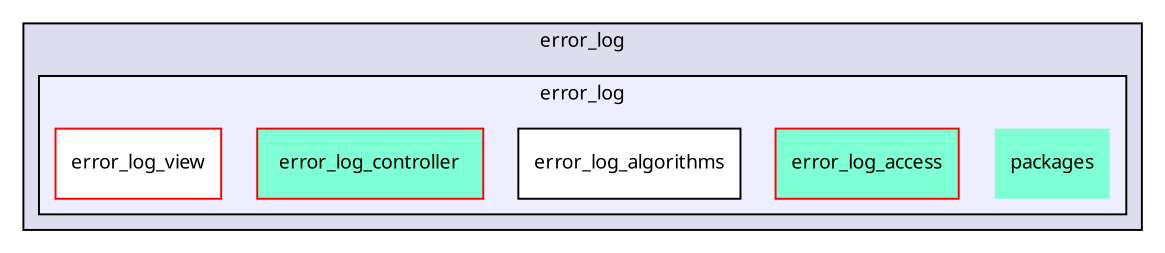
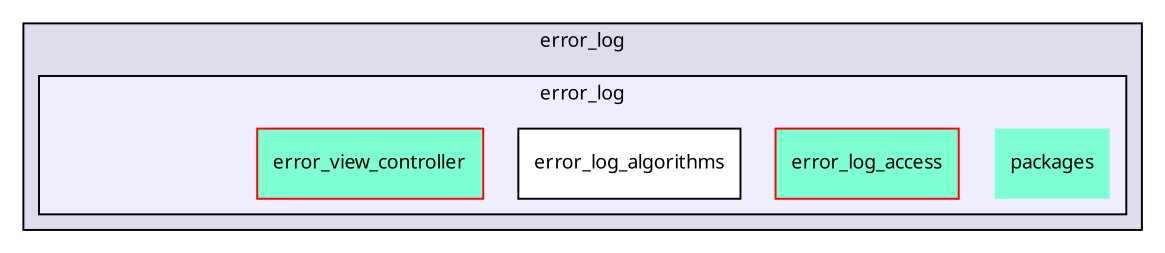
(138, 164) -> none
(370, 164) -> (370, 164)
